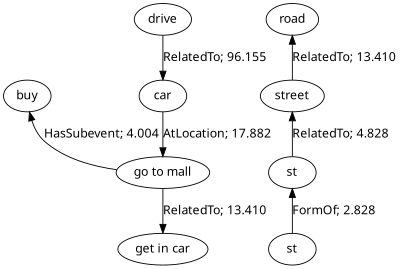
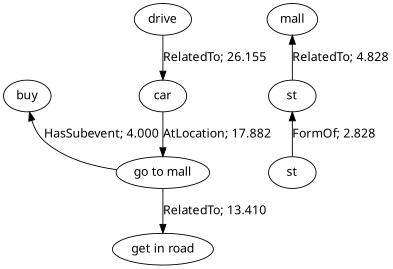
(292, 19) -> none
(215, 58) -> (215, 58)
(292, 96) -> (292, 19)
(102, 134) -> (102, 134)
(163, 249) -> (163, 249)
